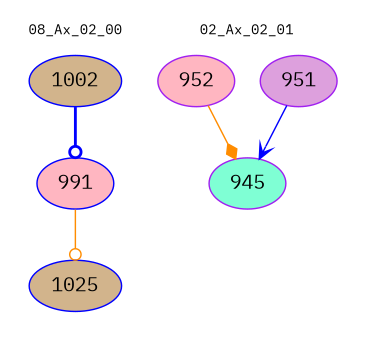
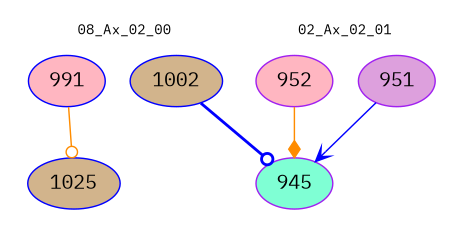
(75, 127) -> (224, 123)
